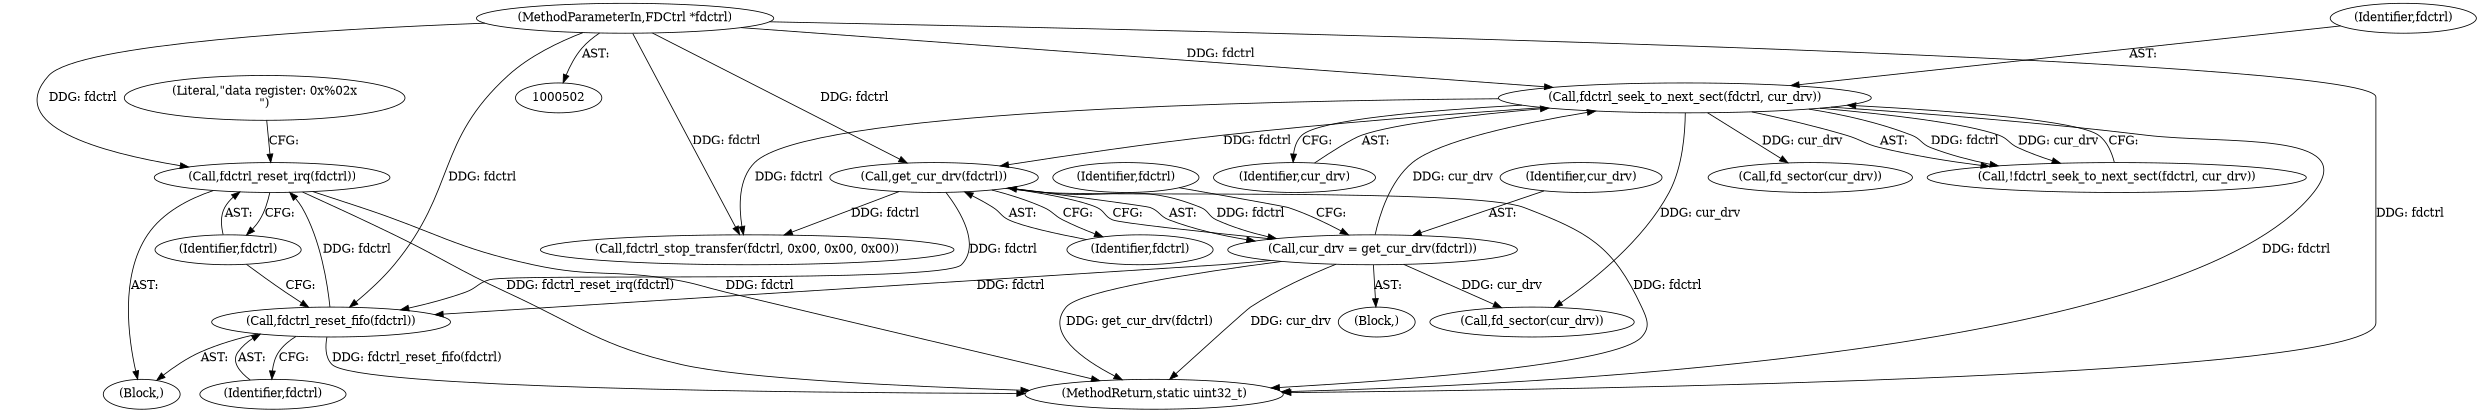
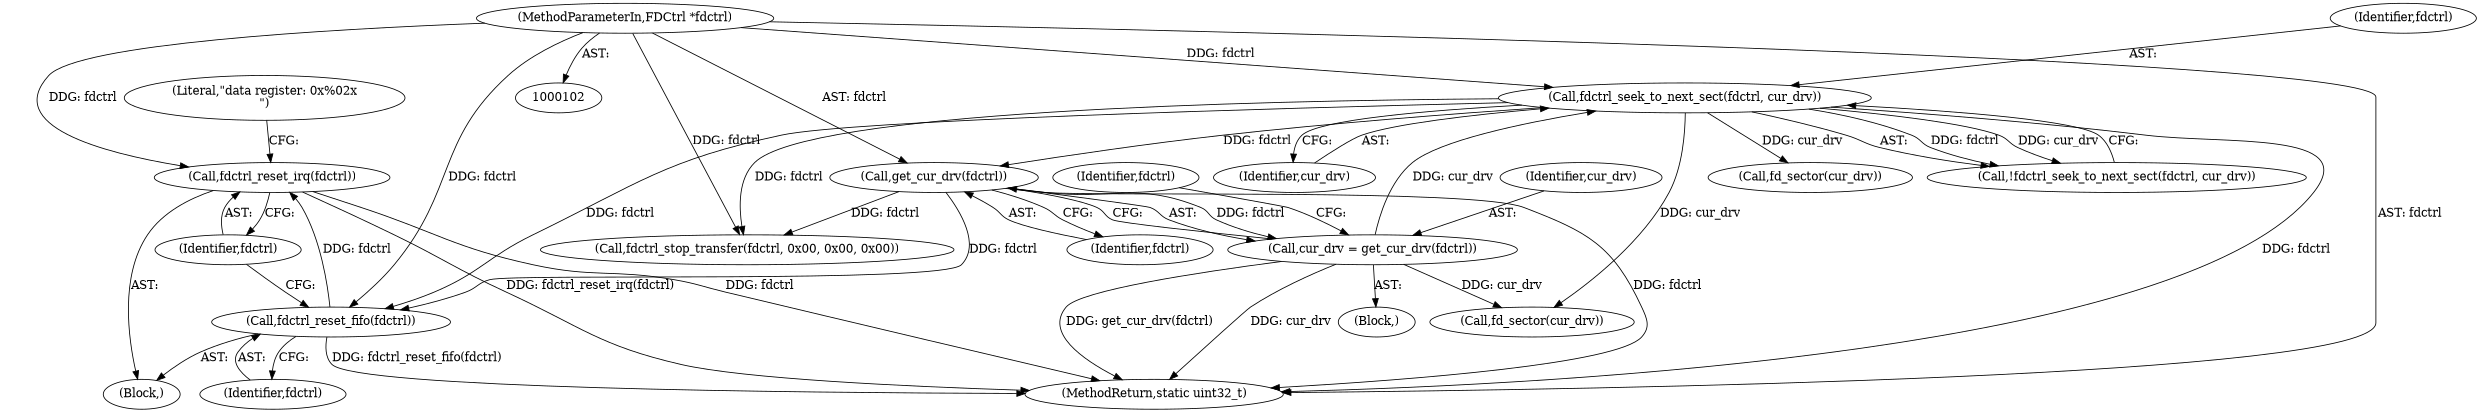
(559, 98) -> (559, 98)
(854, 98) -> (854, 98)
(2410, 214) -> (2410, 214)
(857, 288) -> (816, 131)
